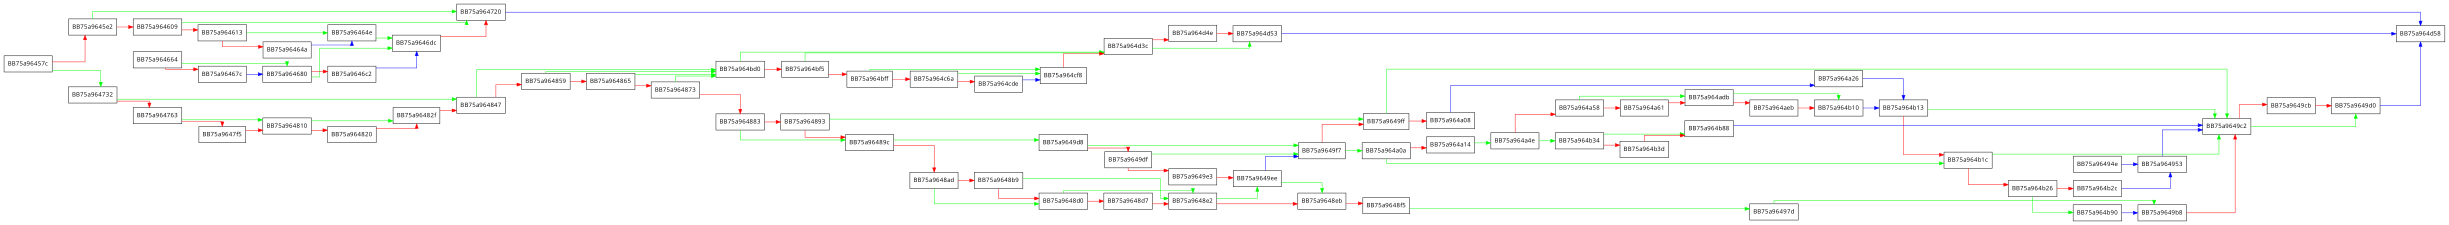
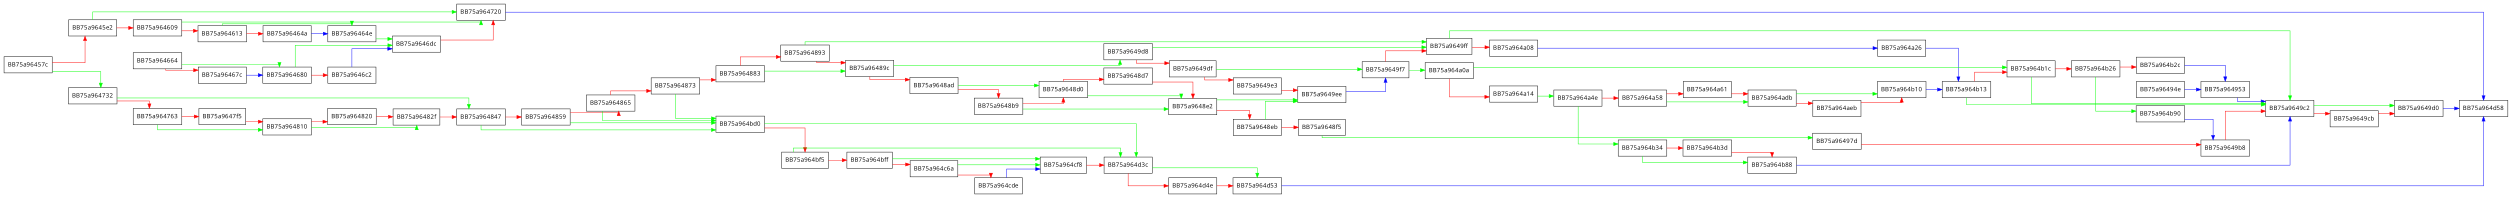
(1191, 145) -> (1287, 47)
(1305, 183) -> (1265, 103)
(1963, 201) -> (2029, 145)
